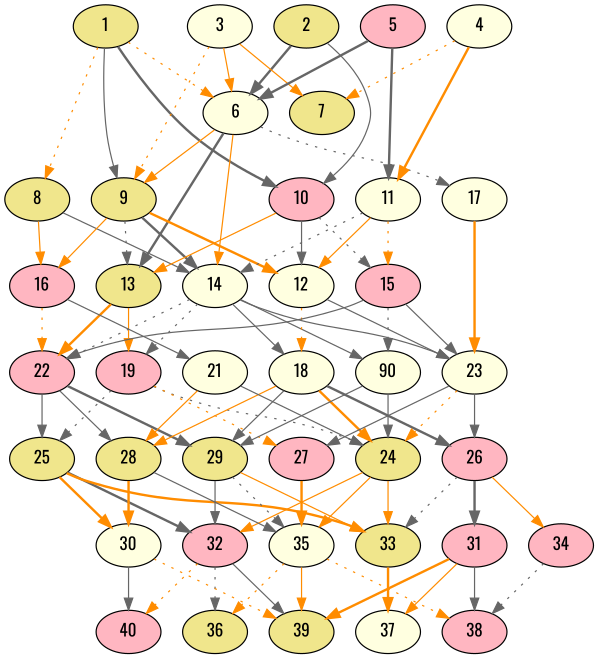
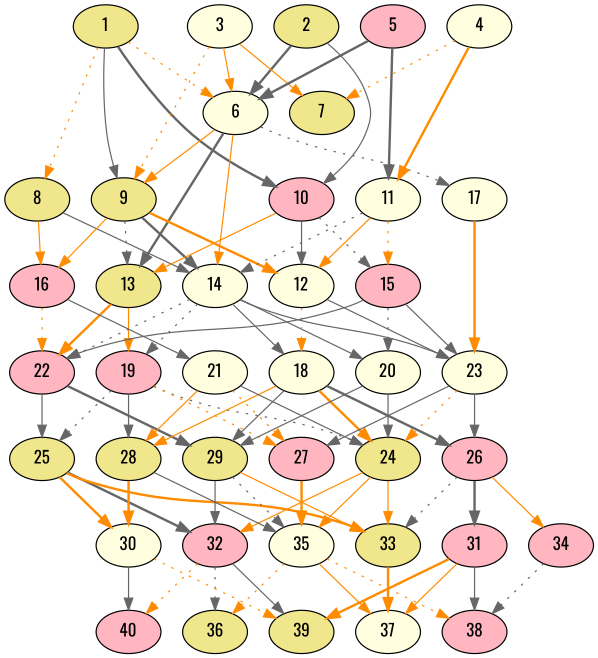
(388, 372) -> (388, 372)
(80, 410) -> (129, 407)
none -> (254, 411)
(302, 583) -> (340, 584)
